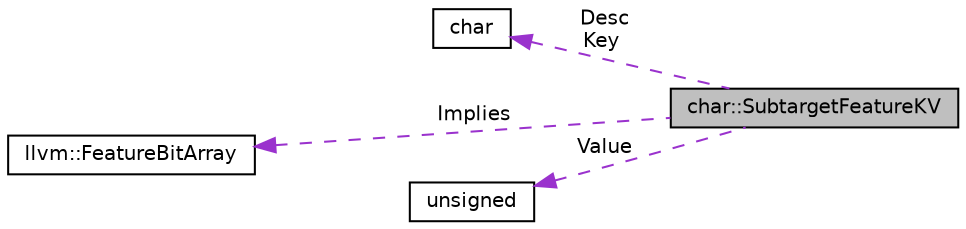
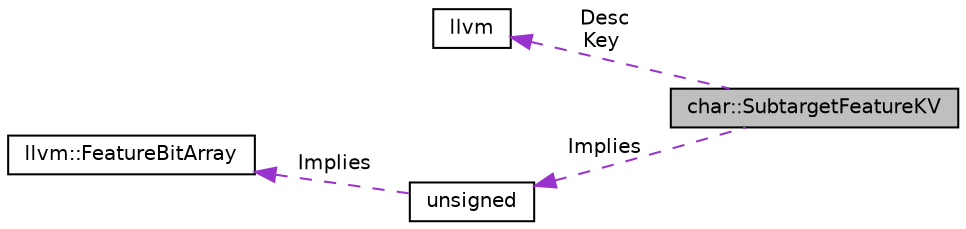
(472, 29) -> (472, 29)
(473, 132) -> (342, 184)
(602, 148) -> (602, 148)
